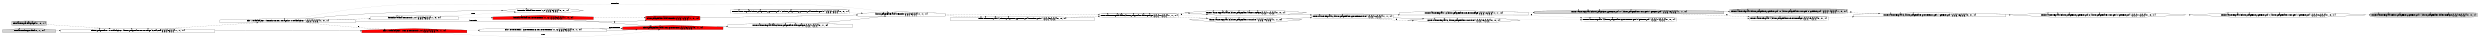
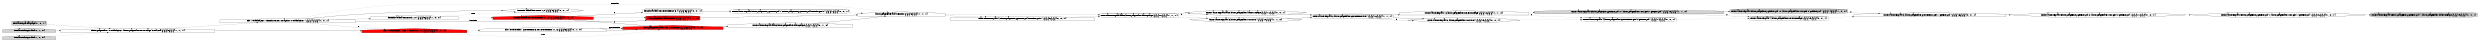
none -> (673, 11)
none -> (29, 38)
